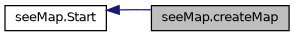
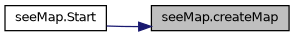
(135, 10) -> (123, 26)
